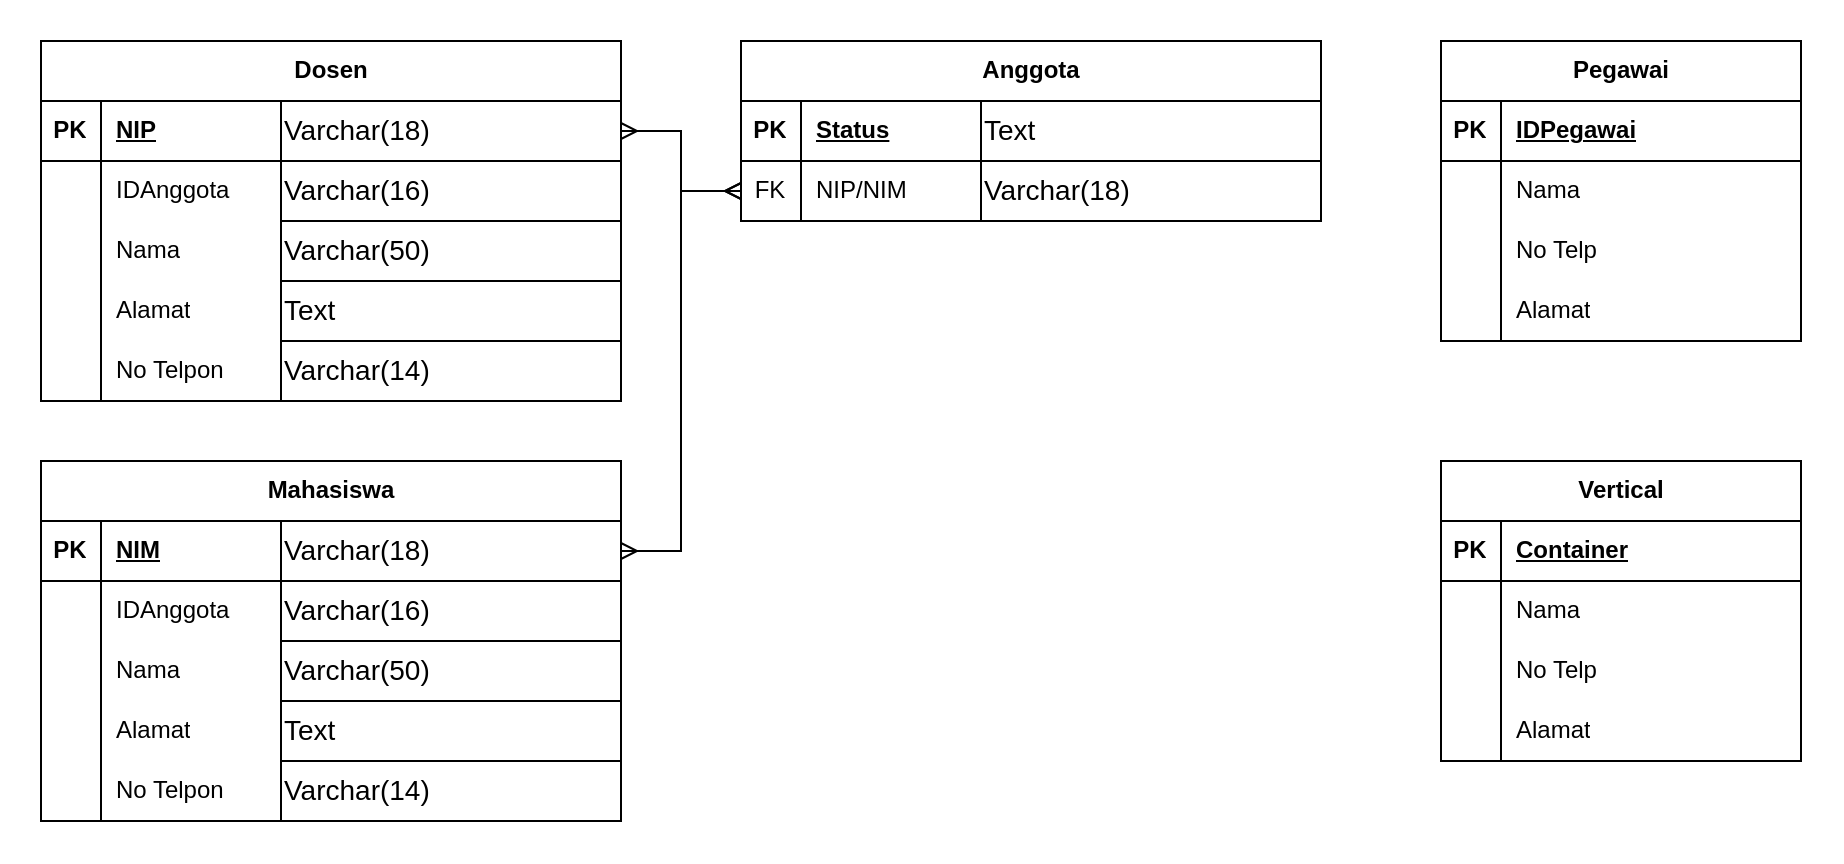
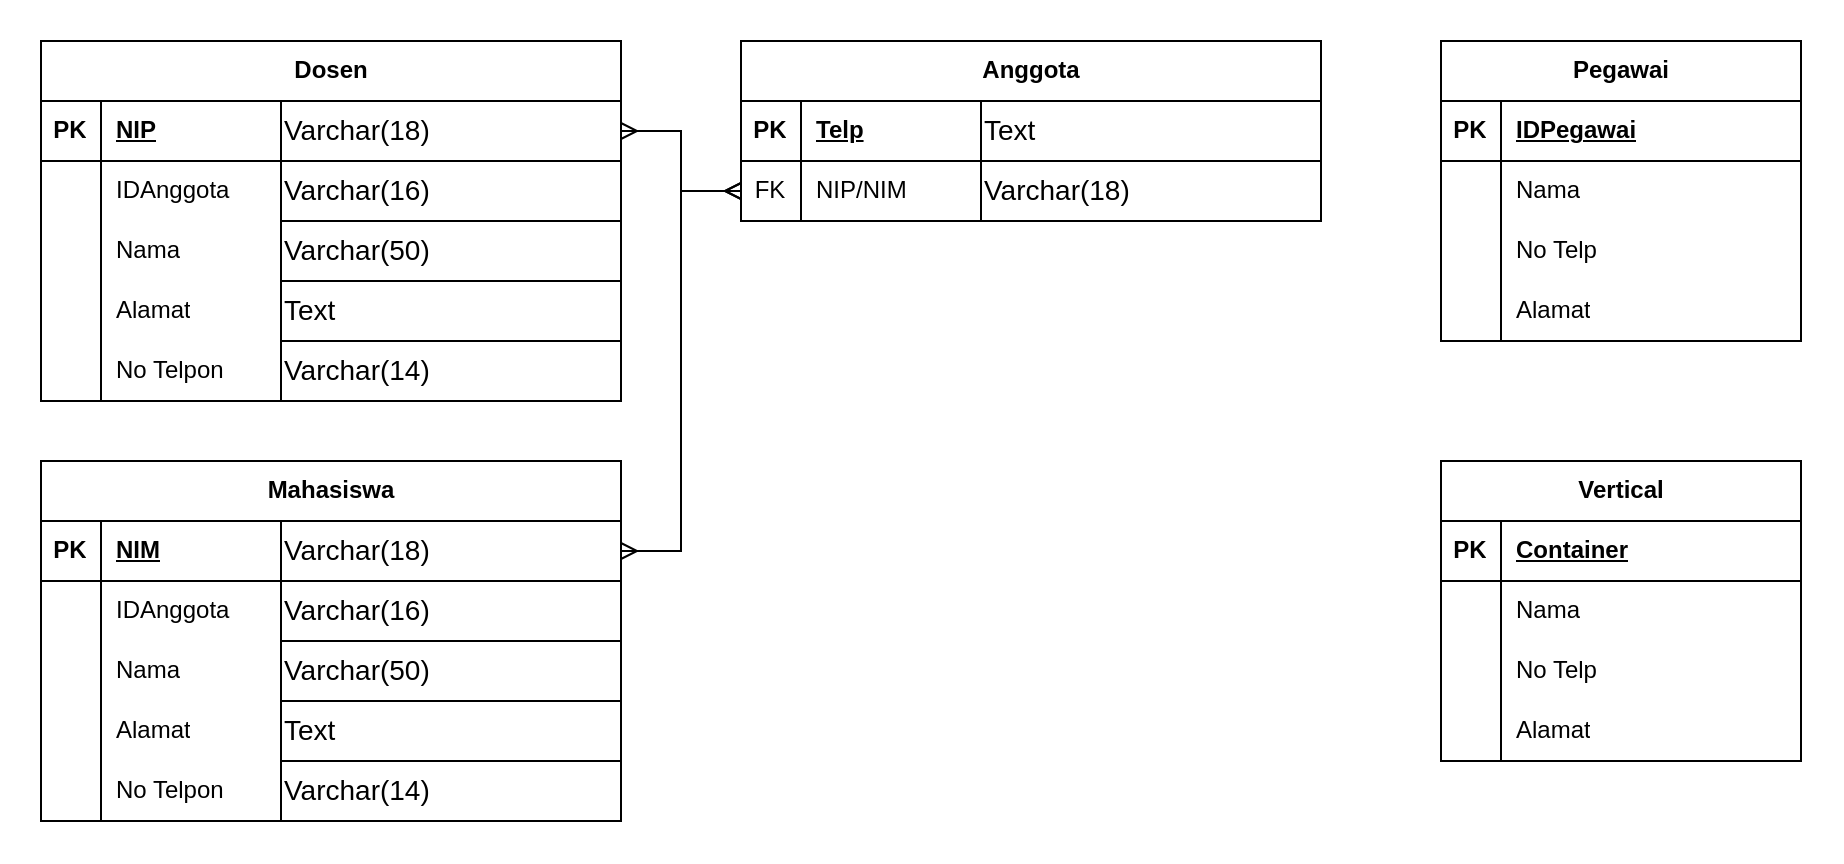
(857, 131) -> (841, 131)
